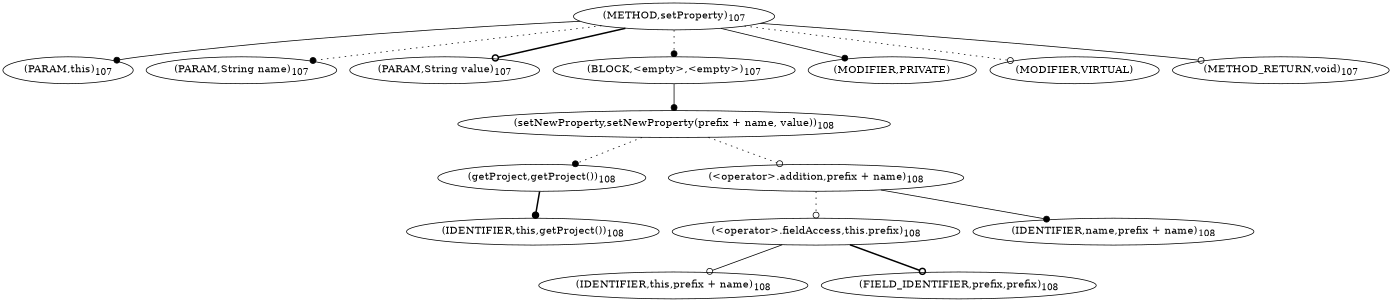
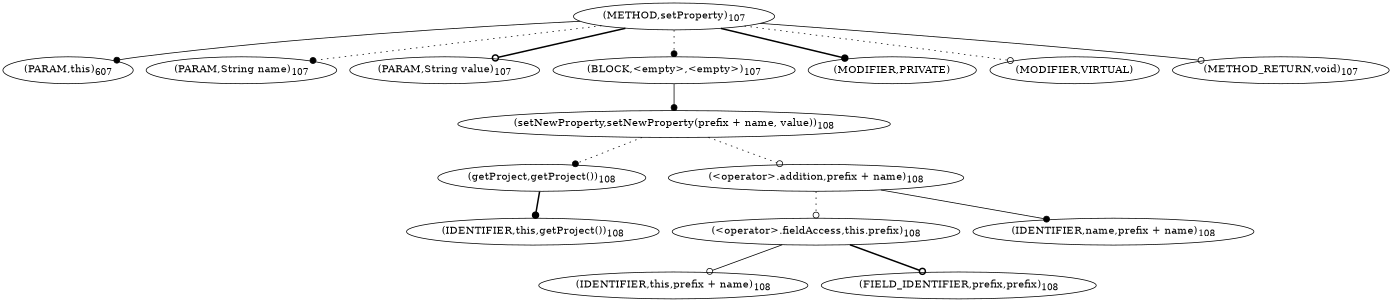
(781, 43) -> (781, 43)
(104, 69) -> (104, 69)
